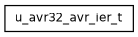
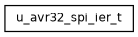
(69, 19) -> (69, 19)
